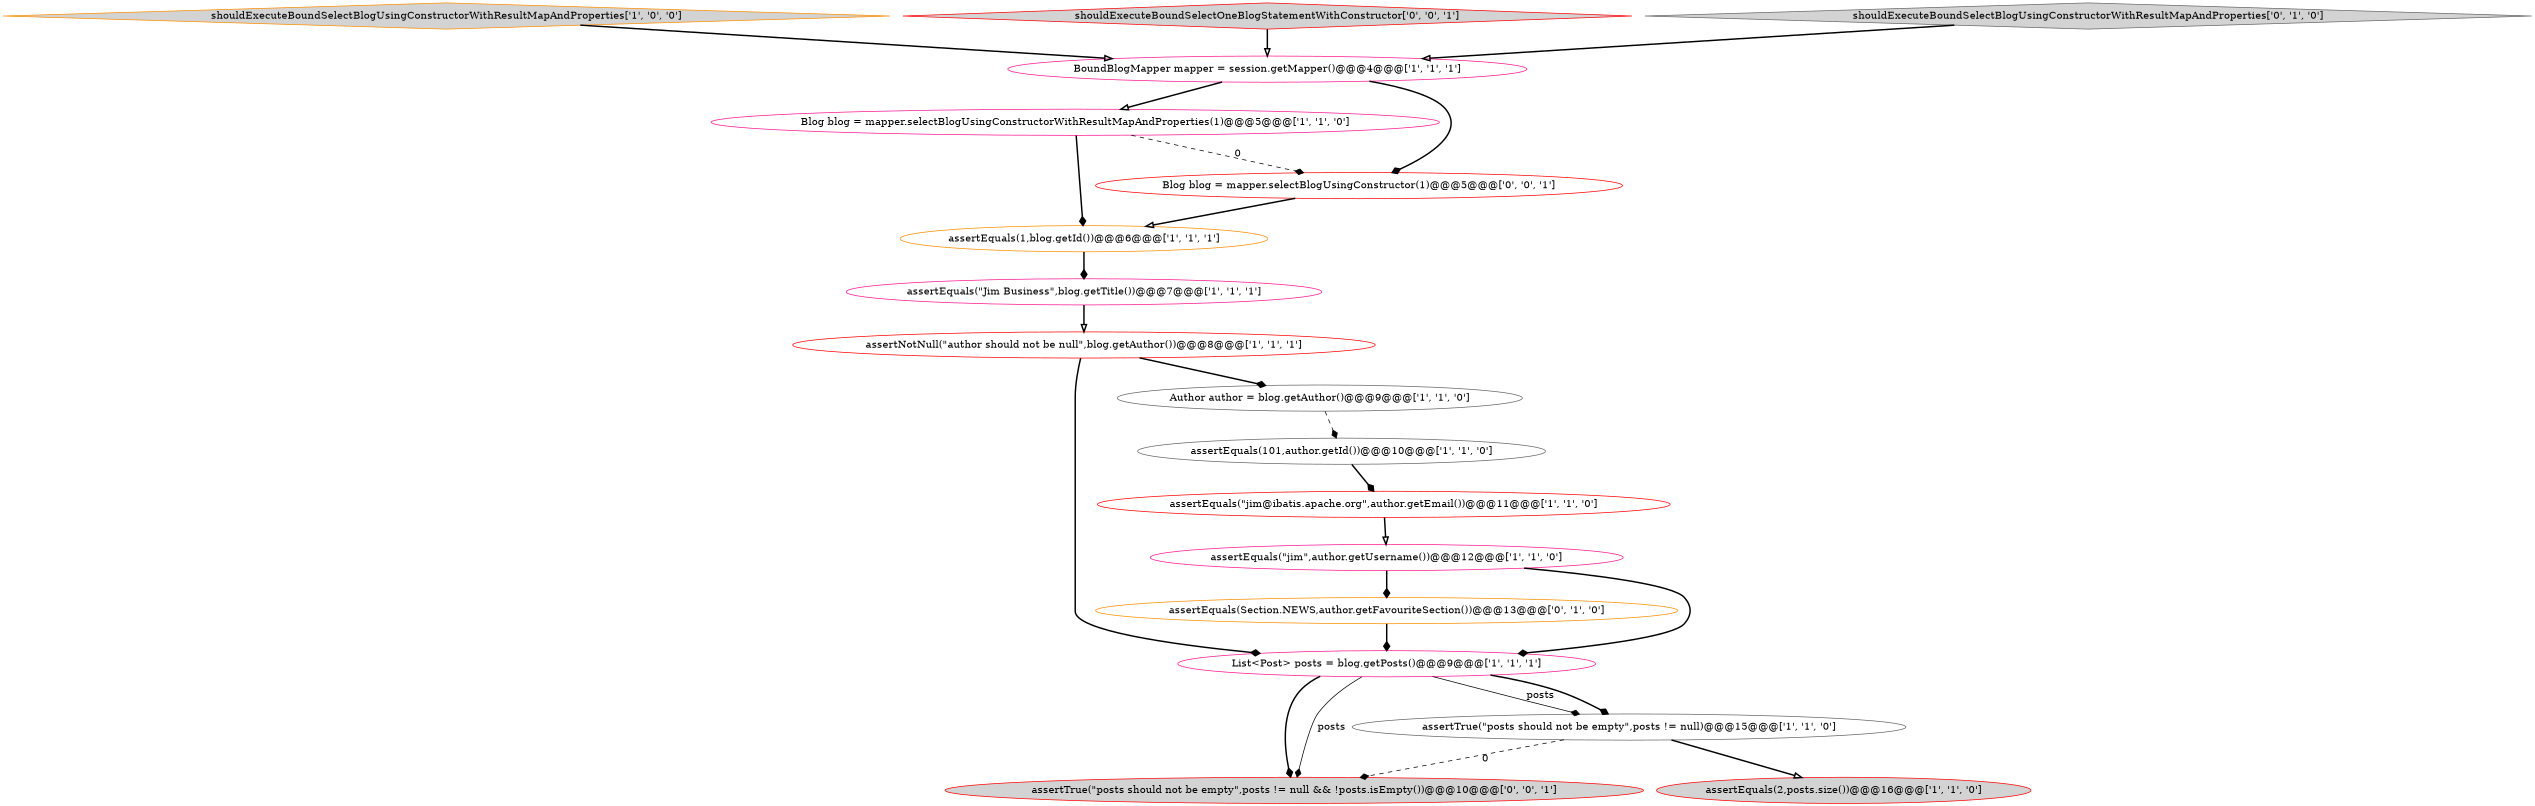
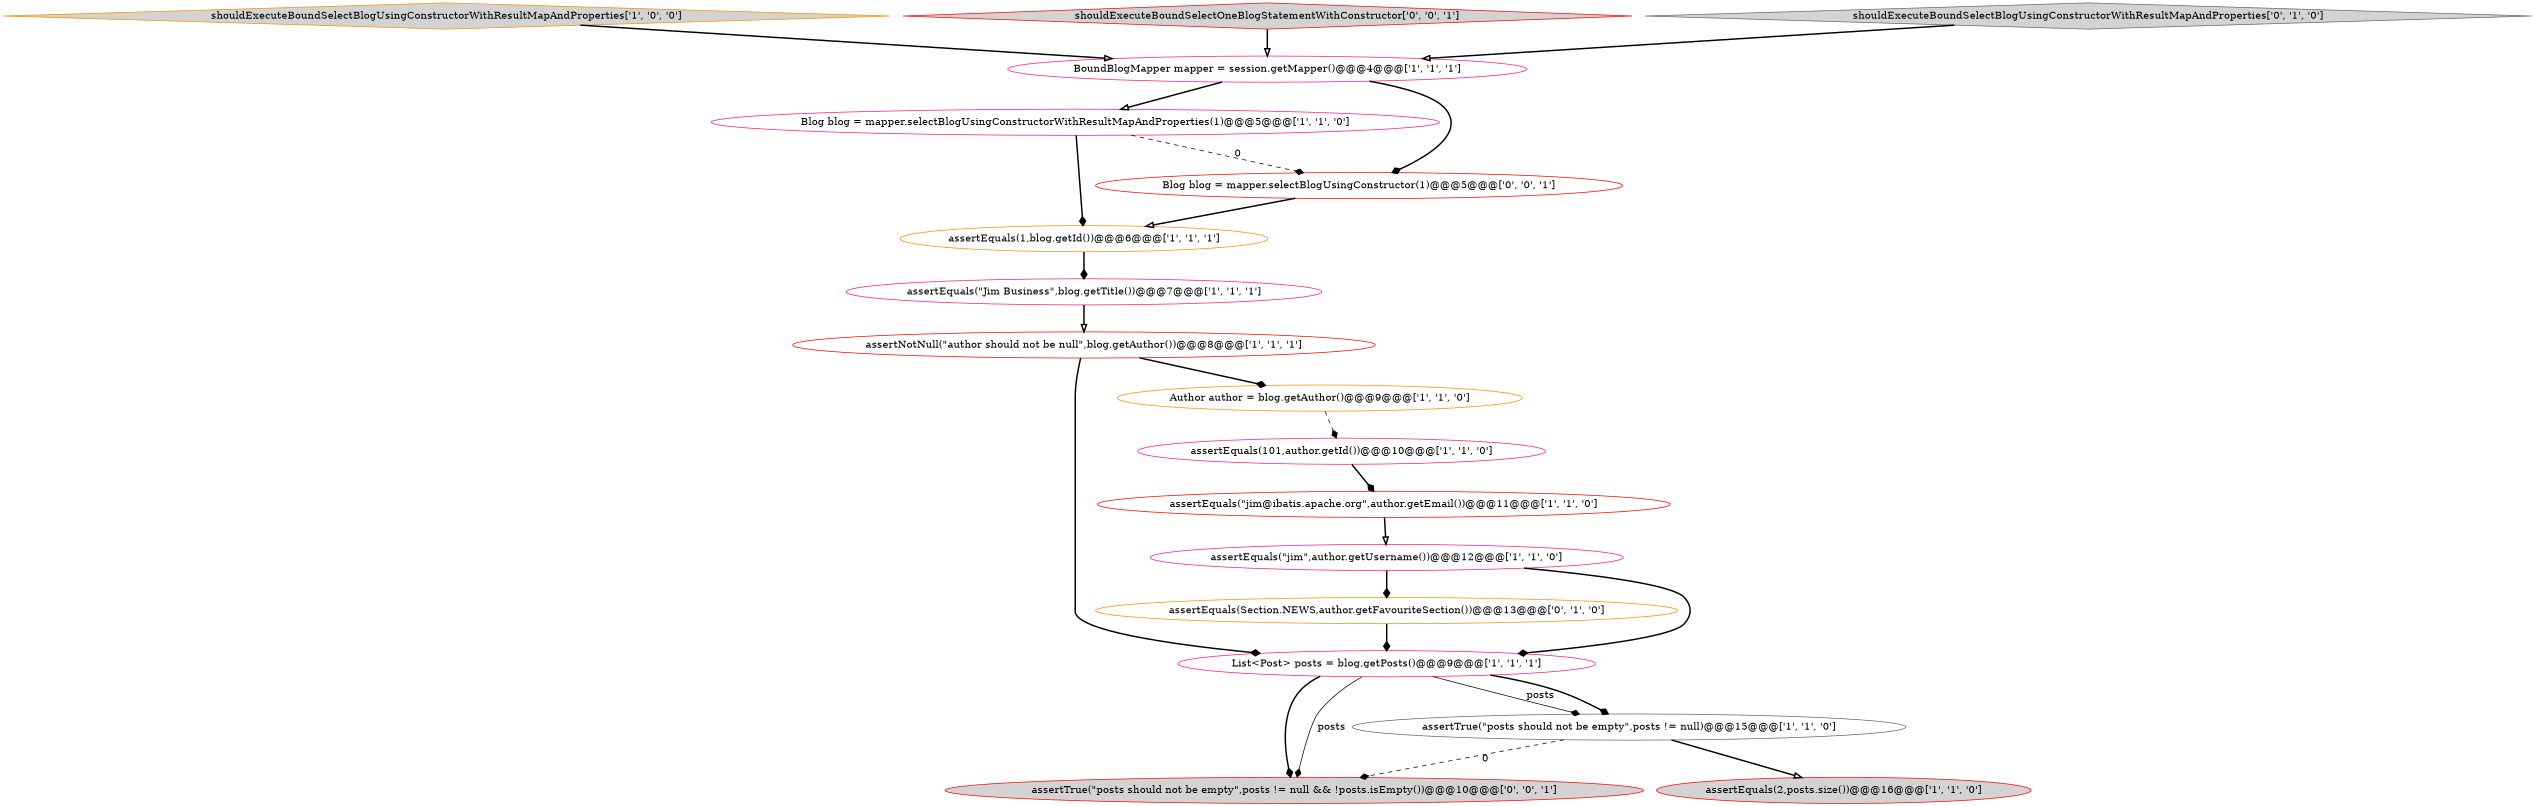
(1320, 398) -> (1320, 398)
(1342, 451) -> (1342, 451)
